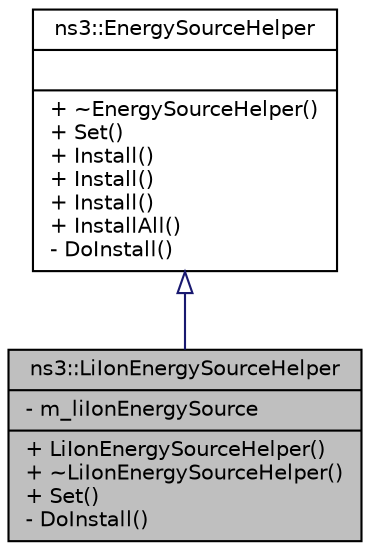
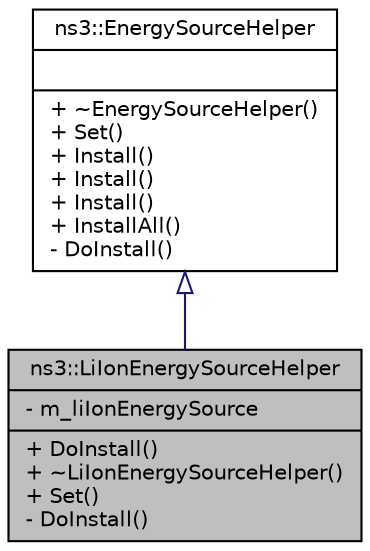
(176, 450) -> (92, 450)
